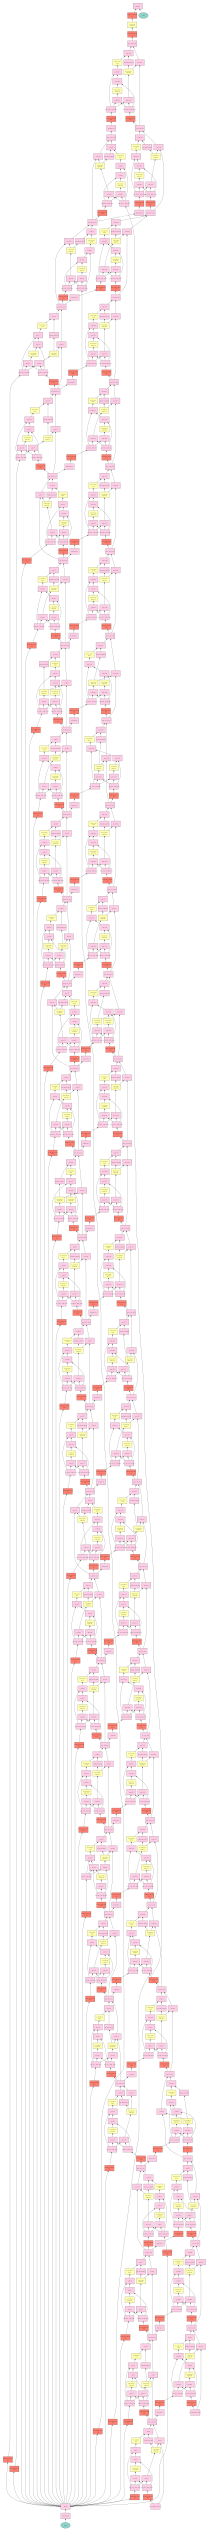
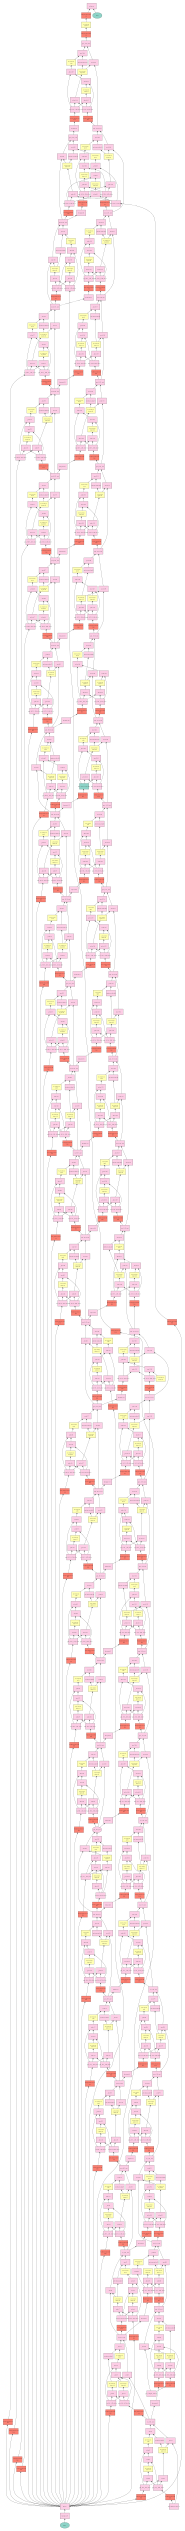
(95, 786) -> (84, 786)
(112, 1369) -> none
(109, 1830) -> (97, 1830)
(178, 2281) -> none
